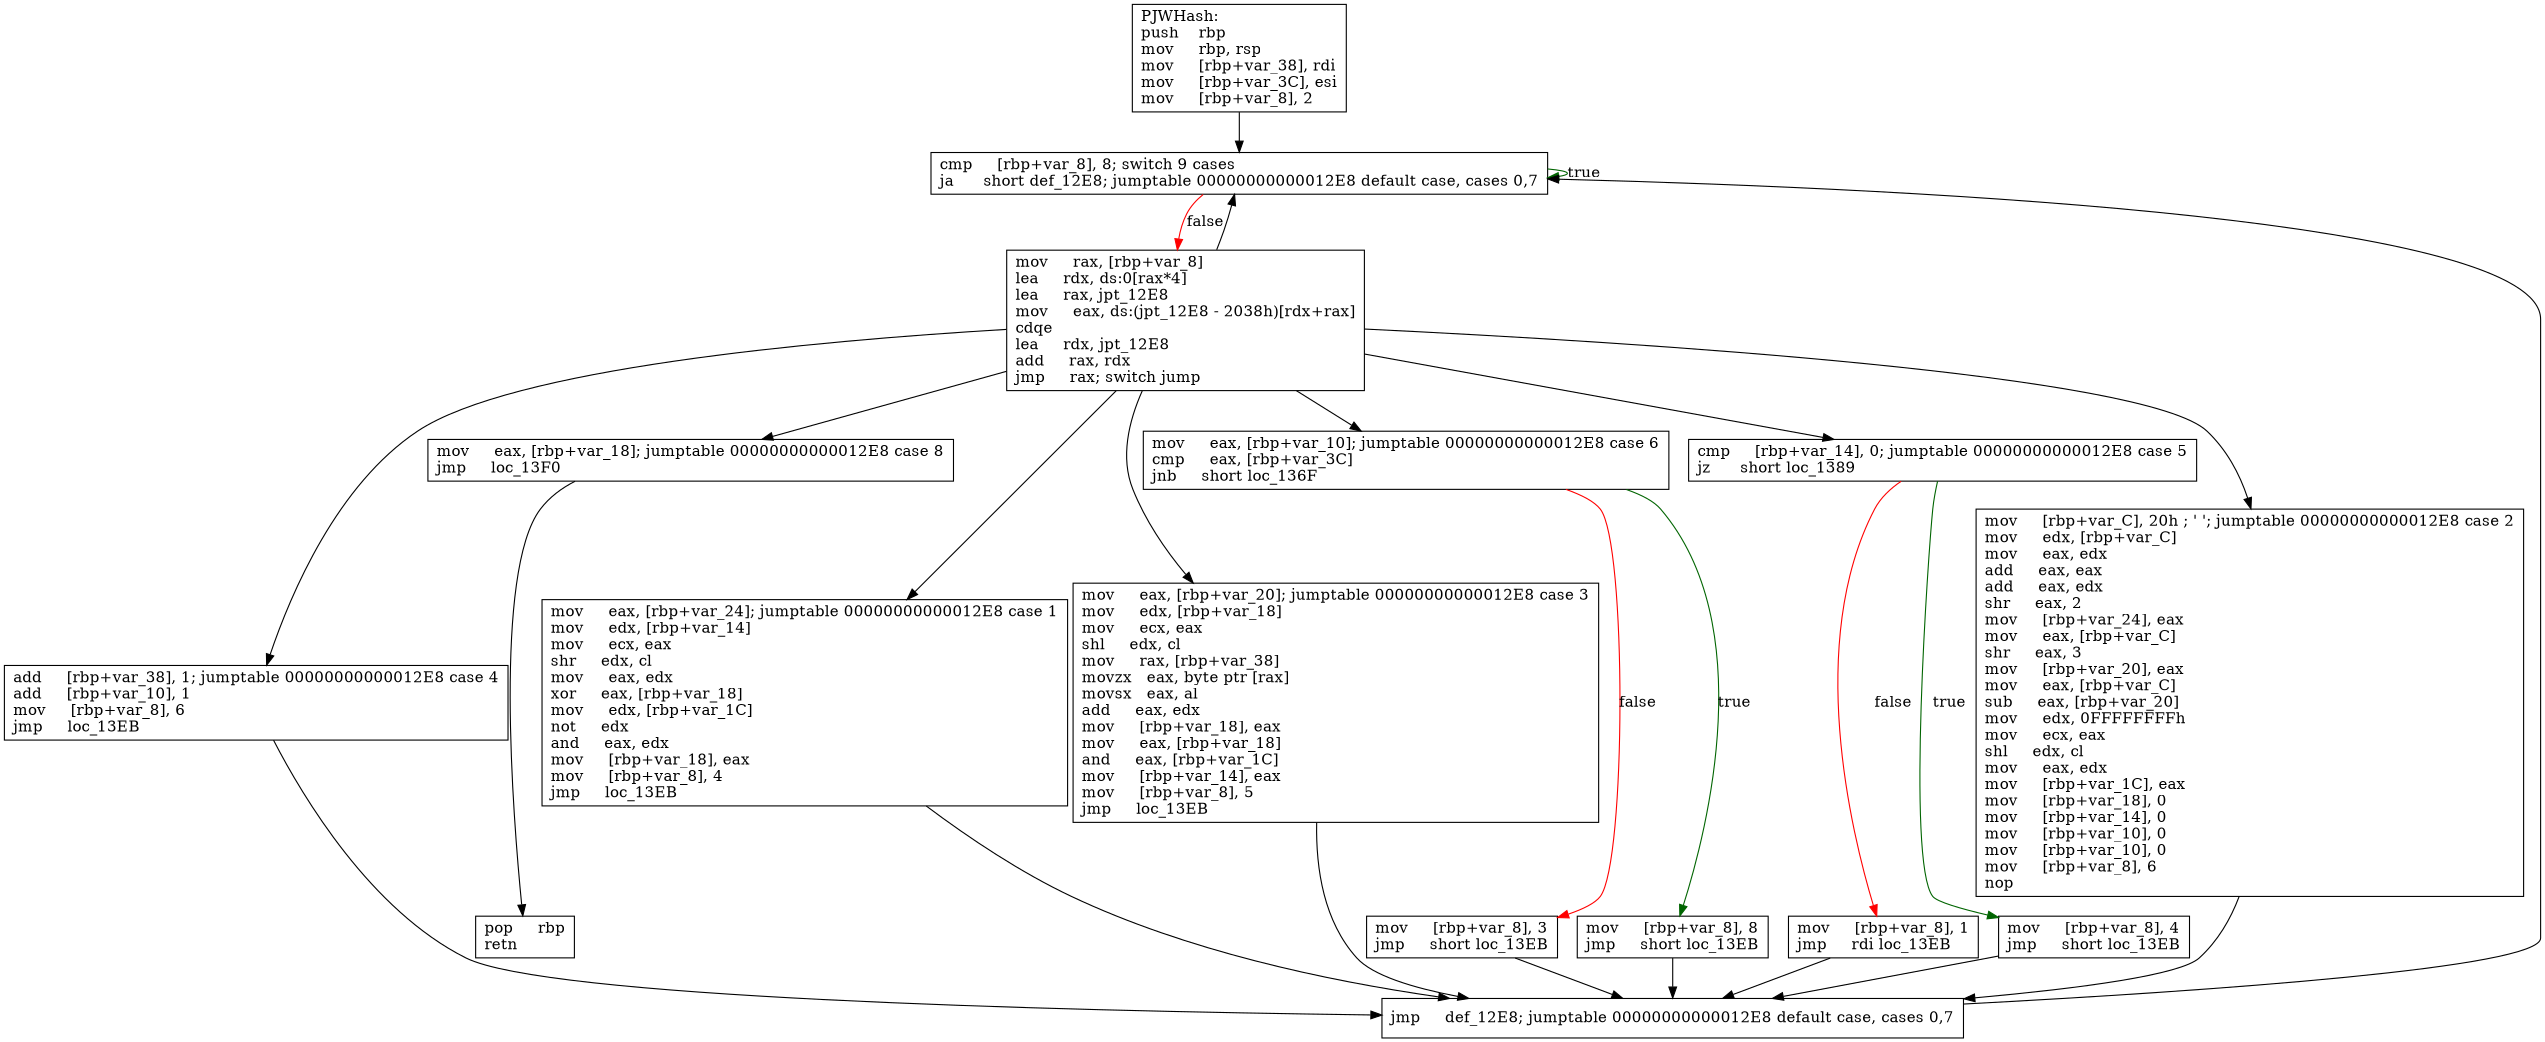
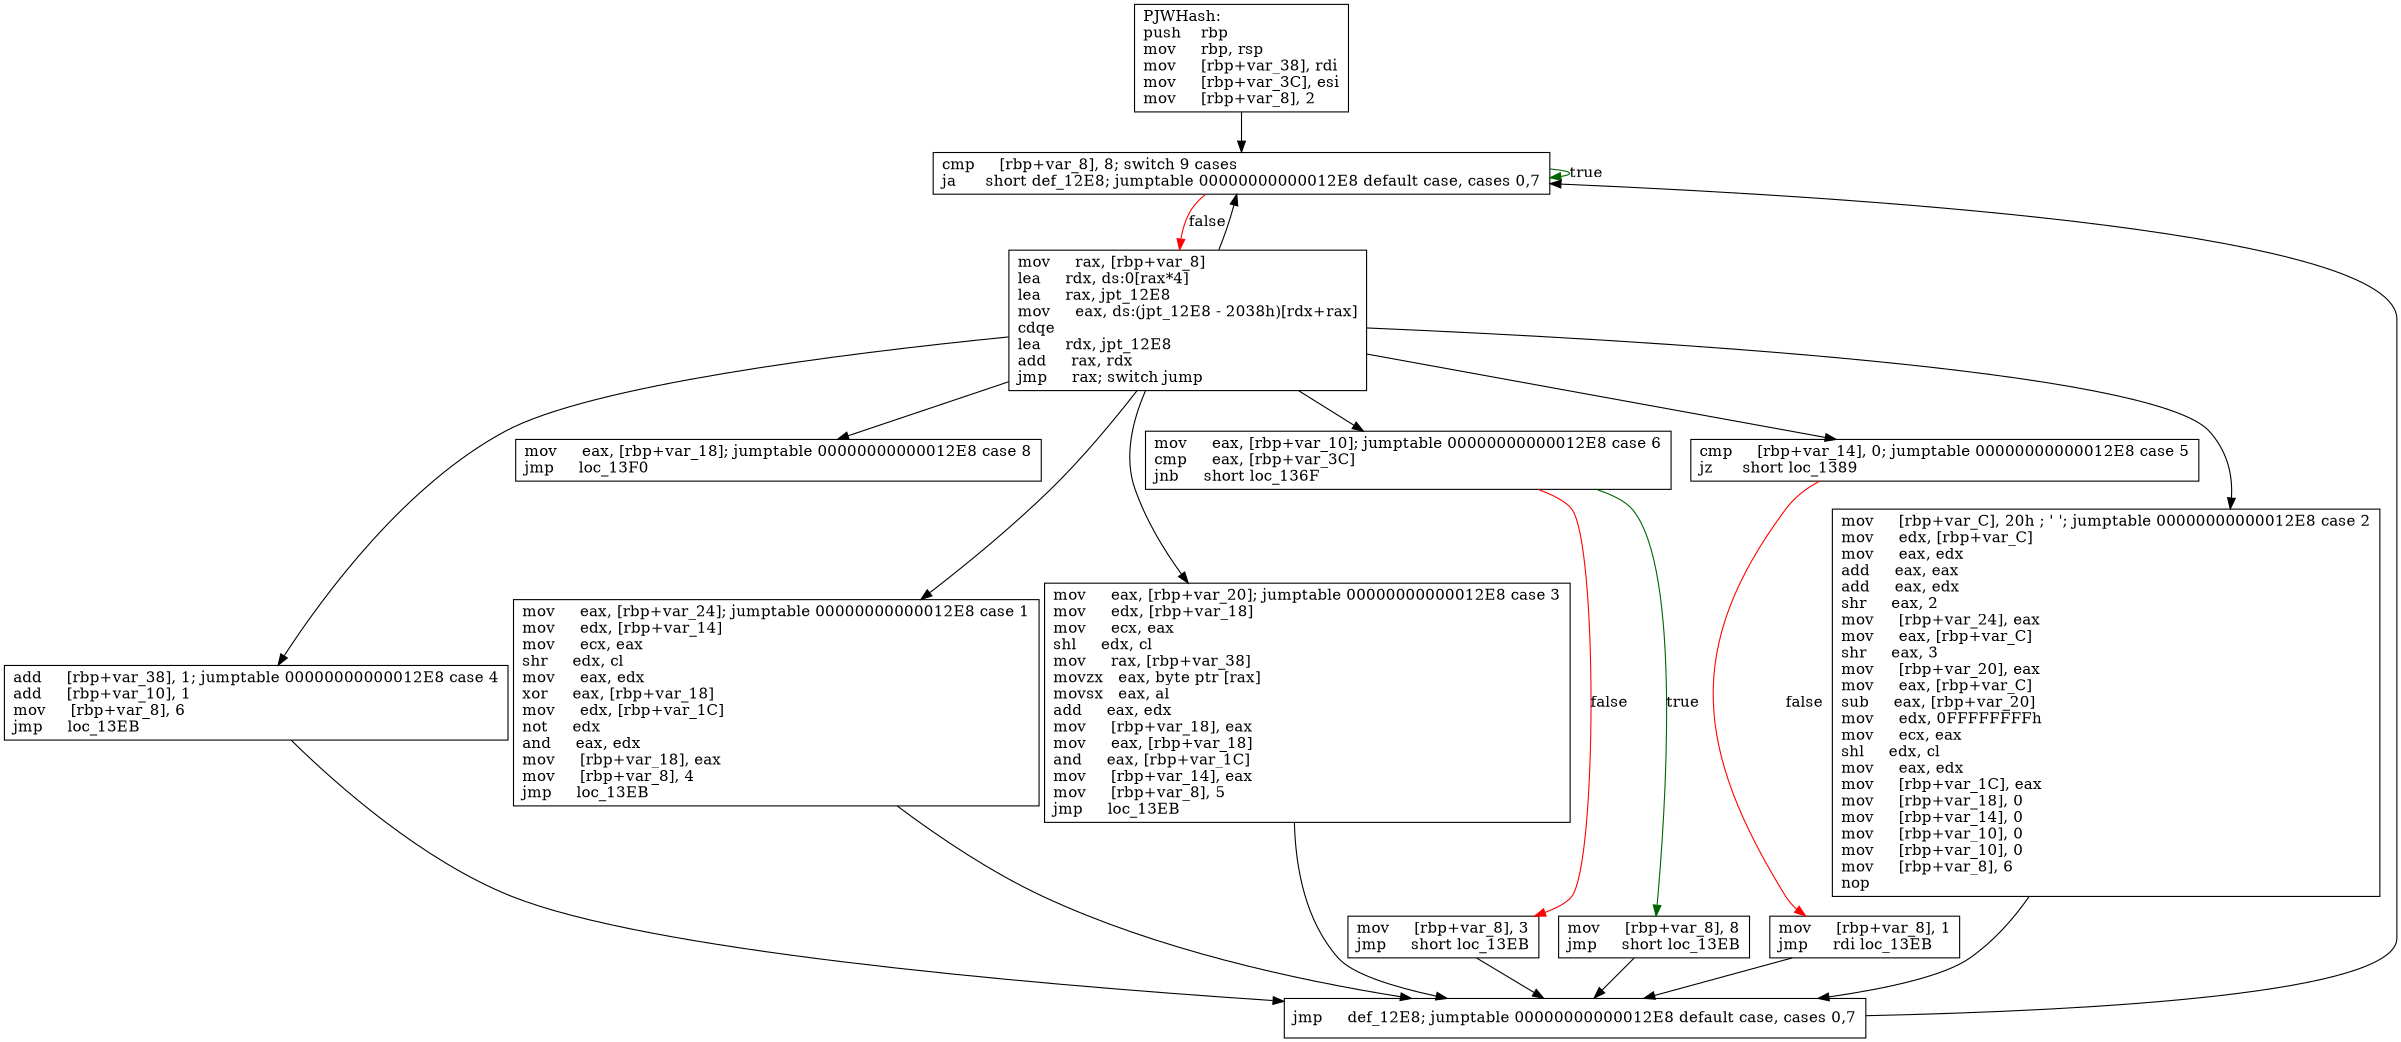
(525, 937) -> none
(2094, 937) -> none
